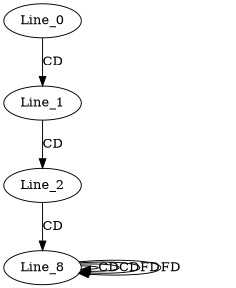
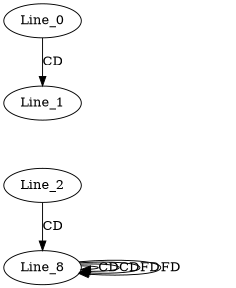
(43, 139) -> none
